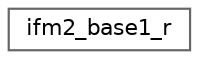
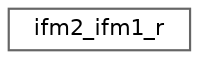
(99, 29) -> (99, 29)
